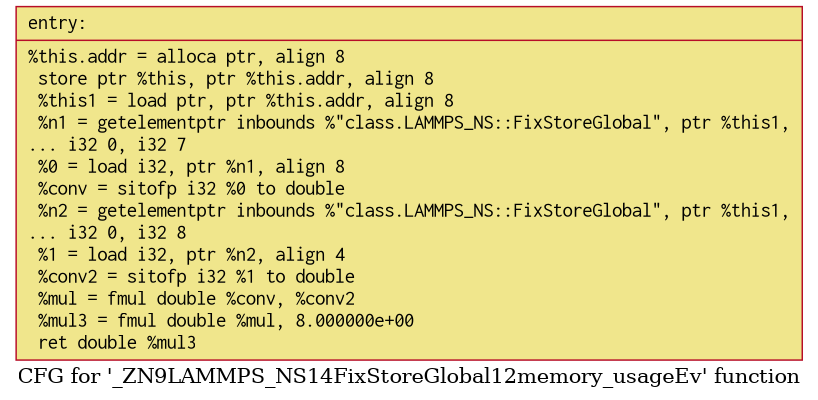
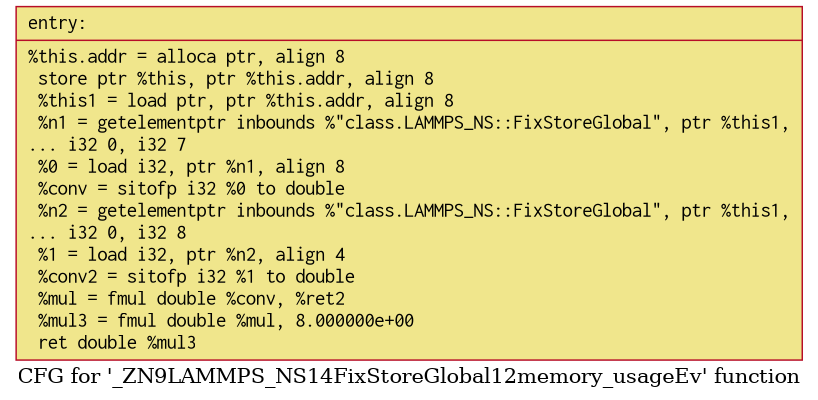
(191, 298) -> (187, 298)
